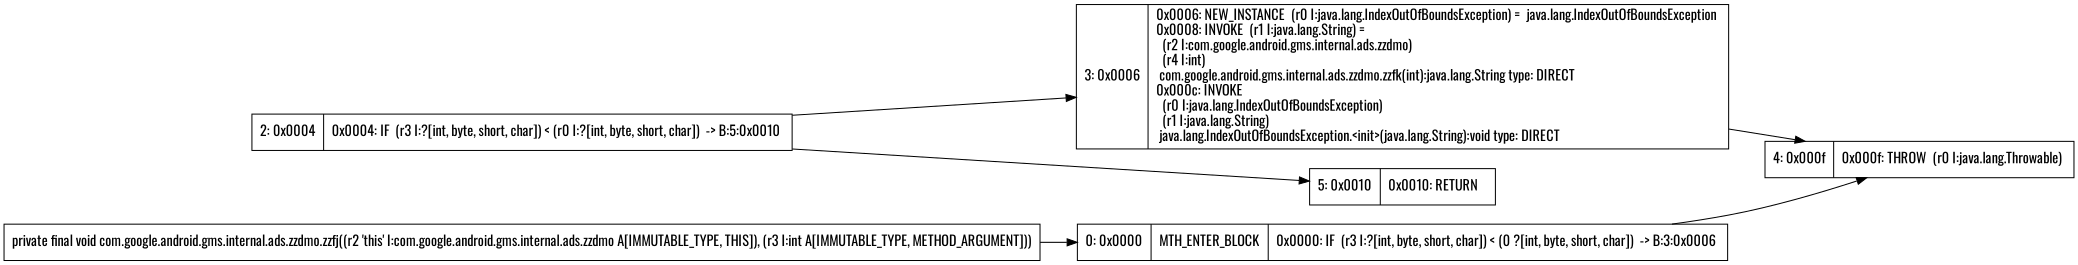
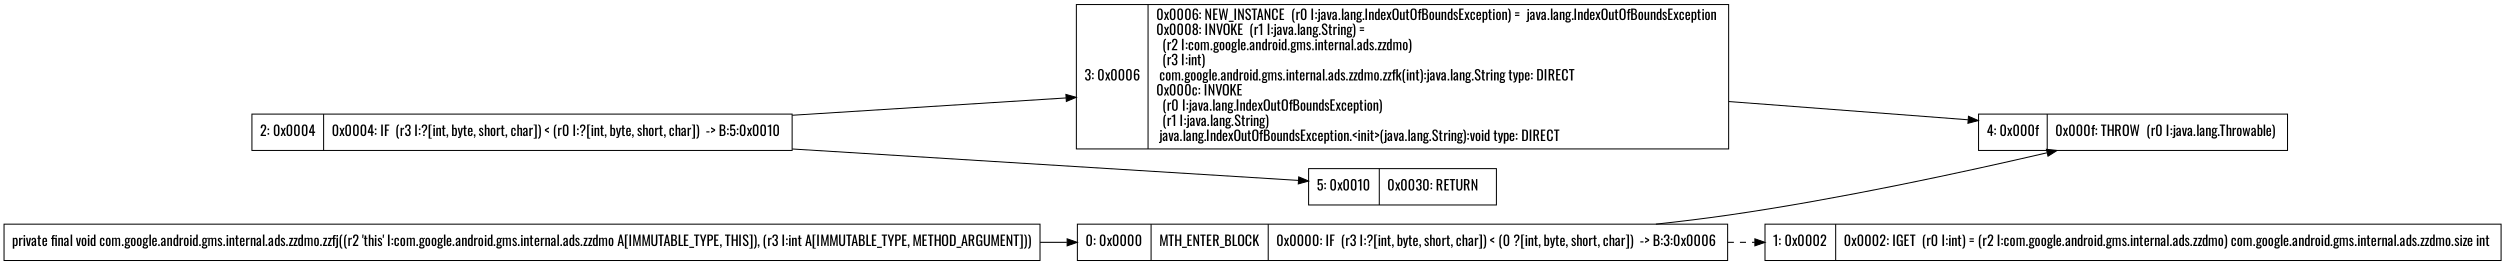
(1181, 61) -> (1181, 61)
(1438, 186) -> (1438, 186)
none -> (2133, 242)
